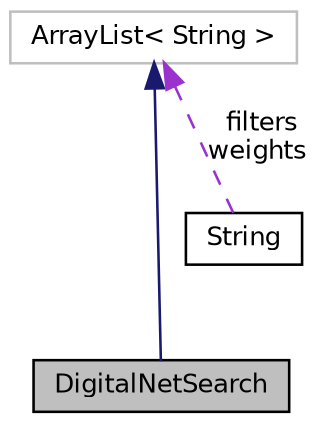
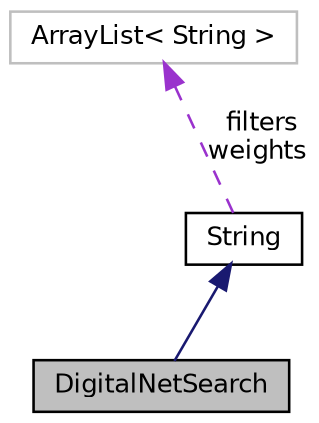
(158, 225) -> (196, 324)
